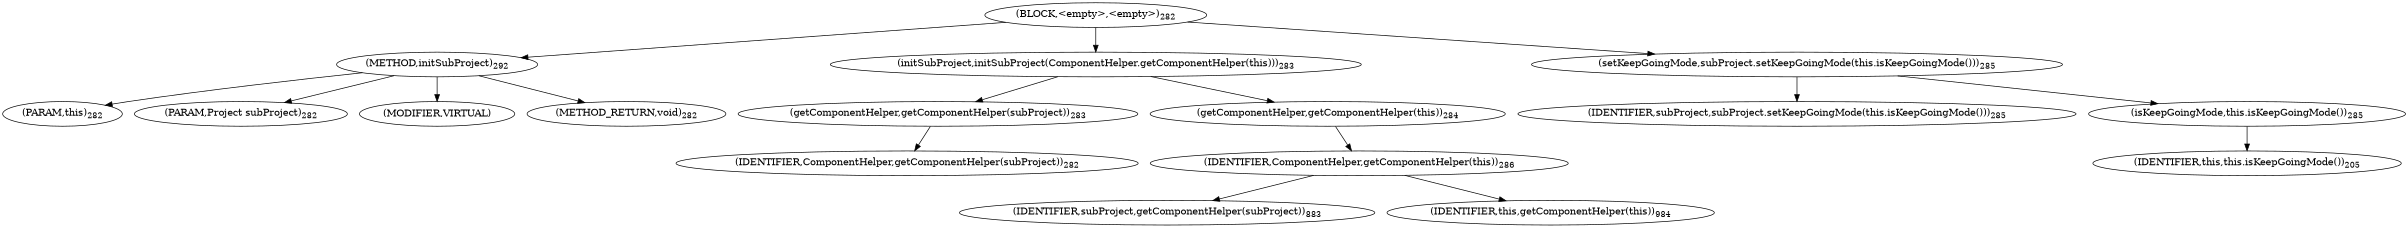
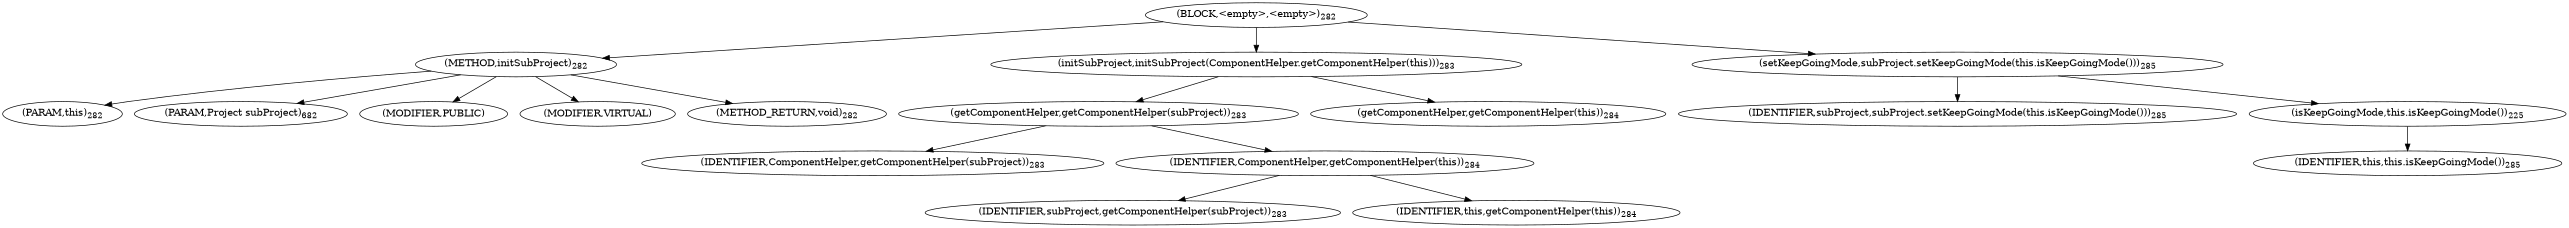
(501, 63) -> (580, 63)
(309, 113) -> (309, 113)
(2355, 113) -> (2516, 113)
none -> (434, 114)
(1342, 136) -> (1208, 138)
(1071, 162) -> (1037, 162)
(1507, 162) -> (1472, 162)
(2352, 162) -> (2513, 162)
(1314, 212) -> (1279, 212)
(1663, 212) -> (1629, 212)
